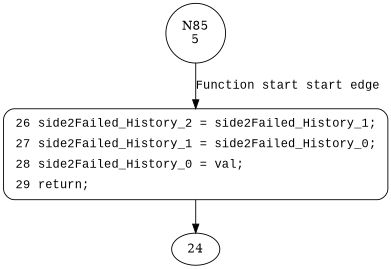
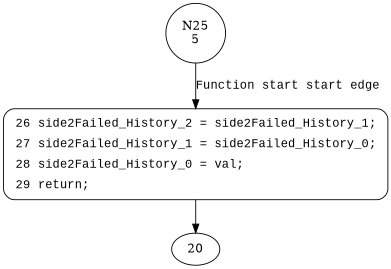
(196, 33) -> (196, 33)
(196, 249) -> (196, 249)
